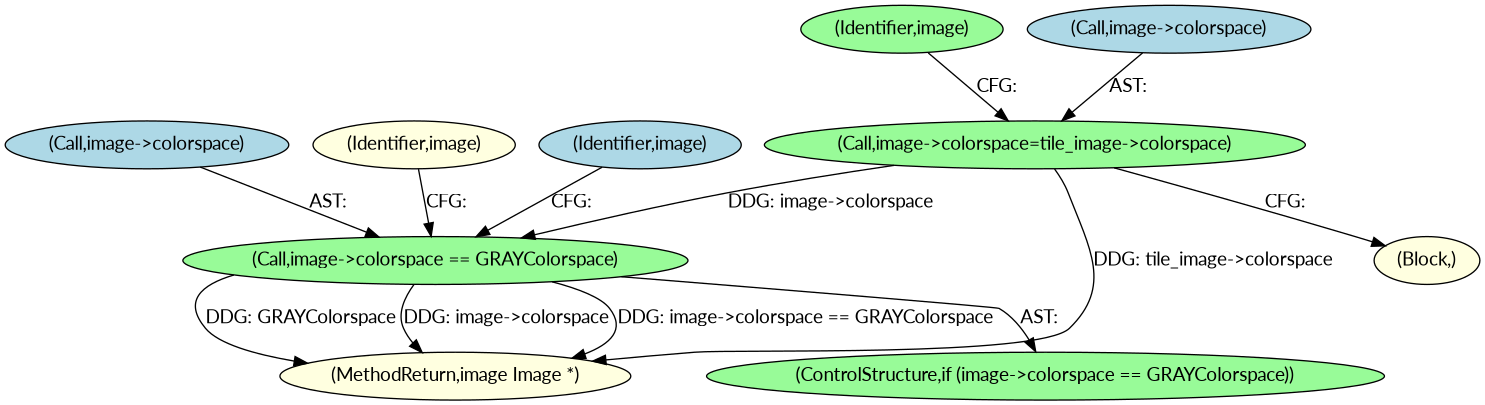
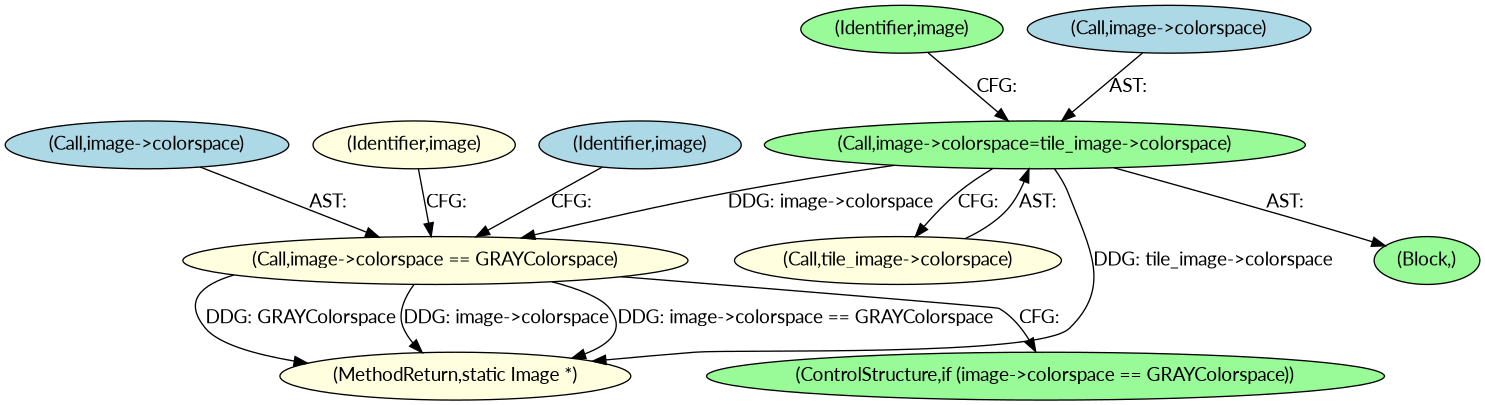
(1288, 203) -> (1288, 203)
(435, 261) -> (435, 261)
none -> (898, 261)
(1427, 261) -> (1427, 261)
(1042, 318) -> (1042, 318)
(455, 376) -> (455, 376)
